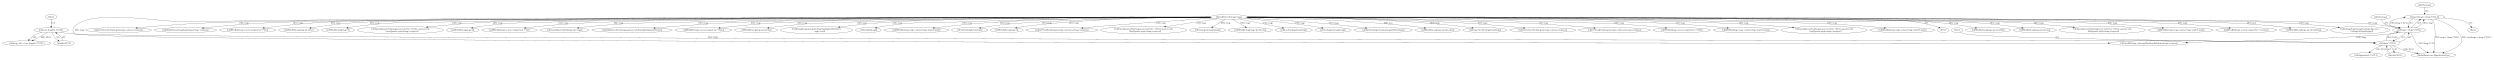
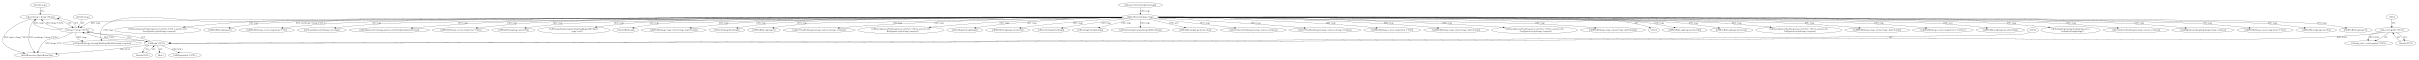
(2458, 20) -> (158, 49)
(1399, 21) -> (1140, 10)
(563, 23) -> (311, 23)
